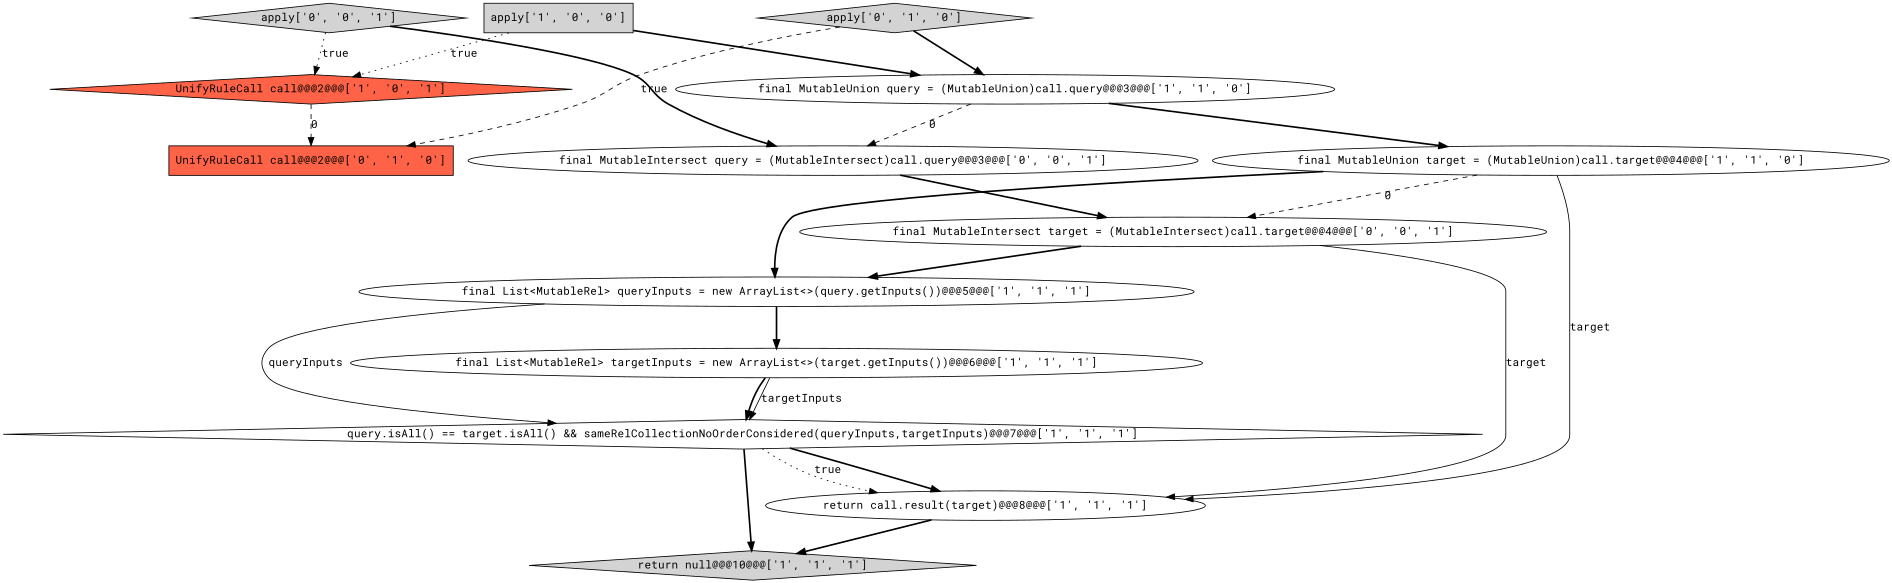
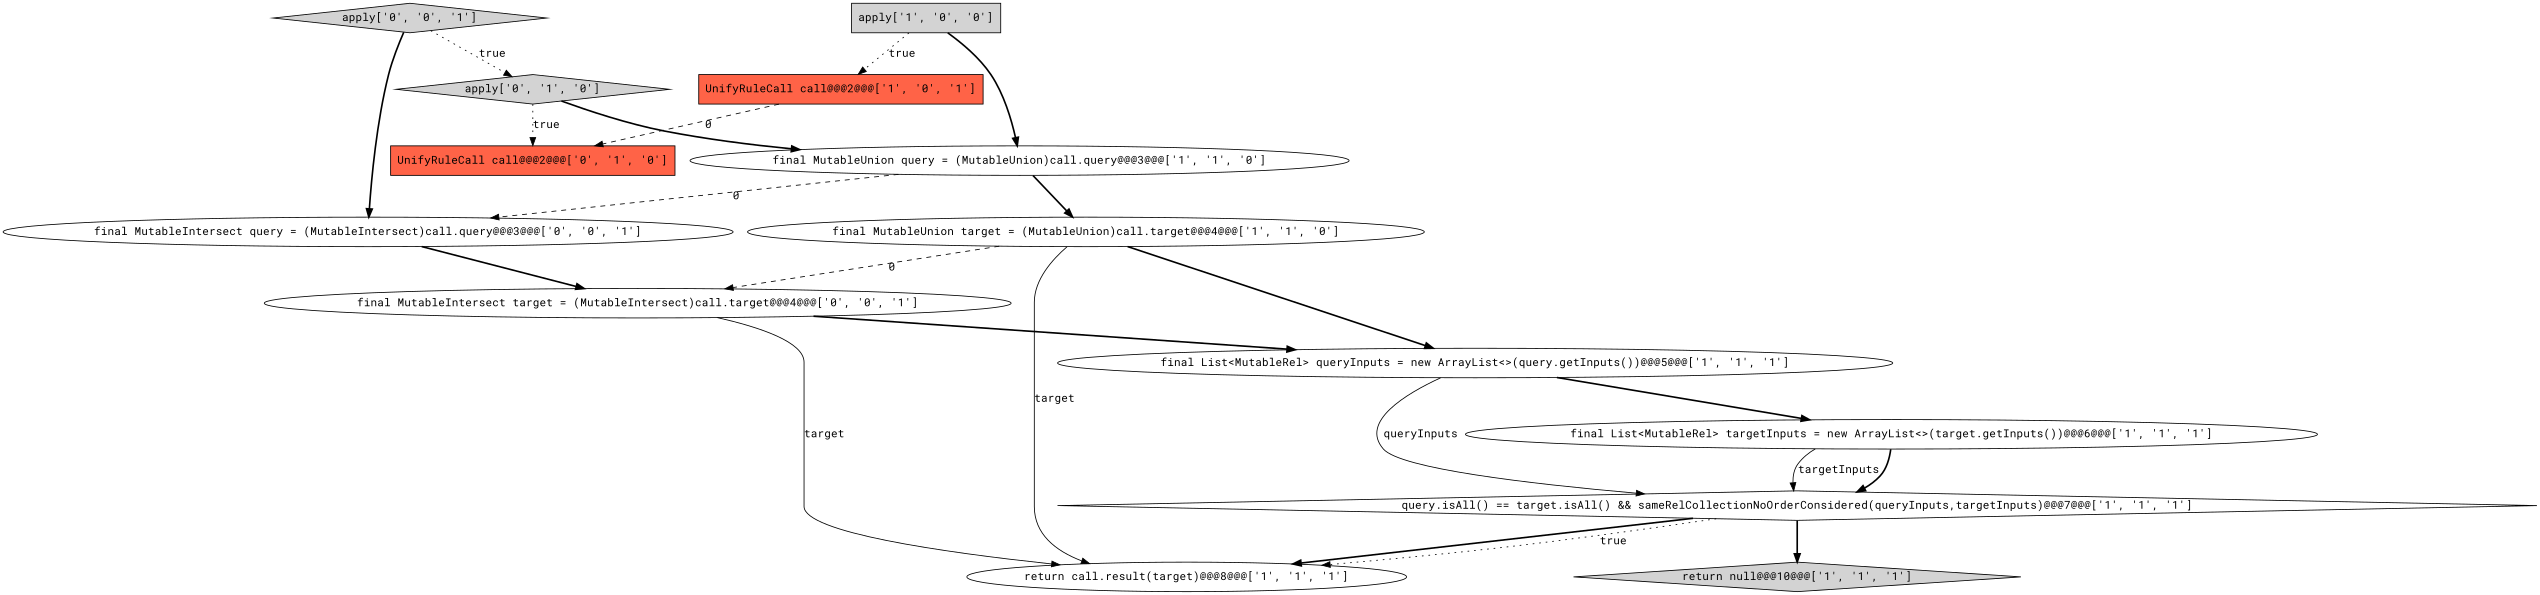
(321, 50) -> (468, 52)
(626, 81) -> (533, 121)
(311, 89) -> (841, 89)
(868, 536) -> none
